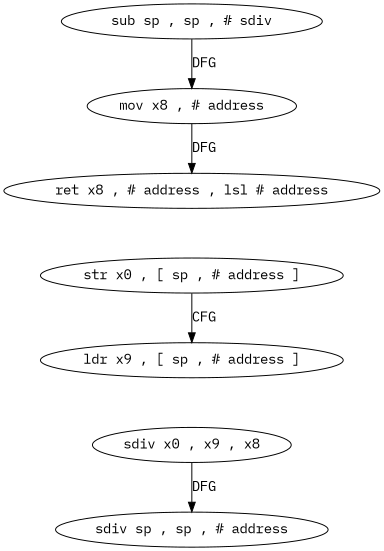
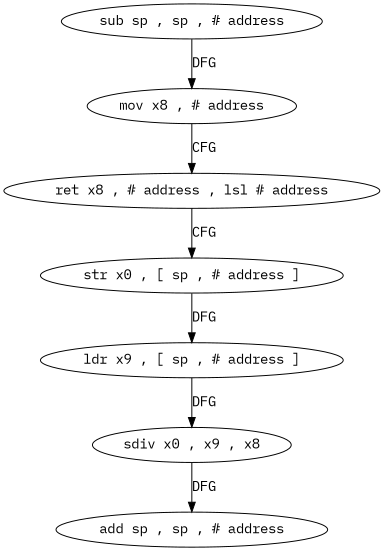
(192, 21) -> (192, 21)
(204, 148) -> (204, 148)
none -> (192, 228)
(204, 318) -> (204, 318)
none -> (192, 398)
(192, 530) -> (192, 530)
